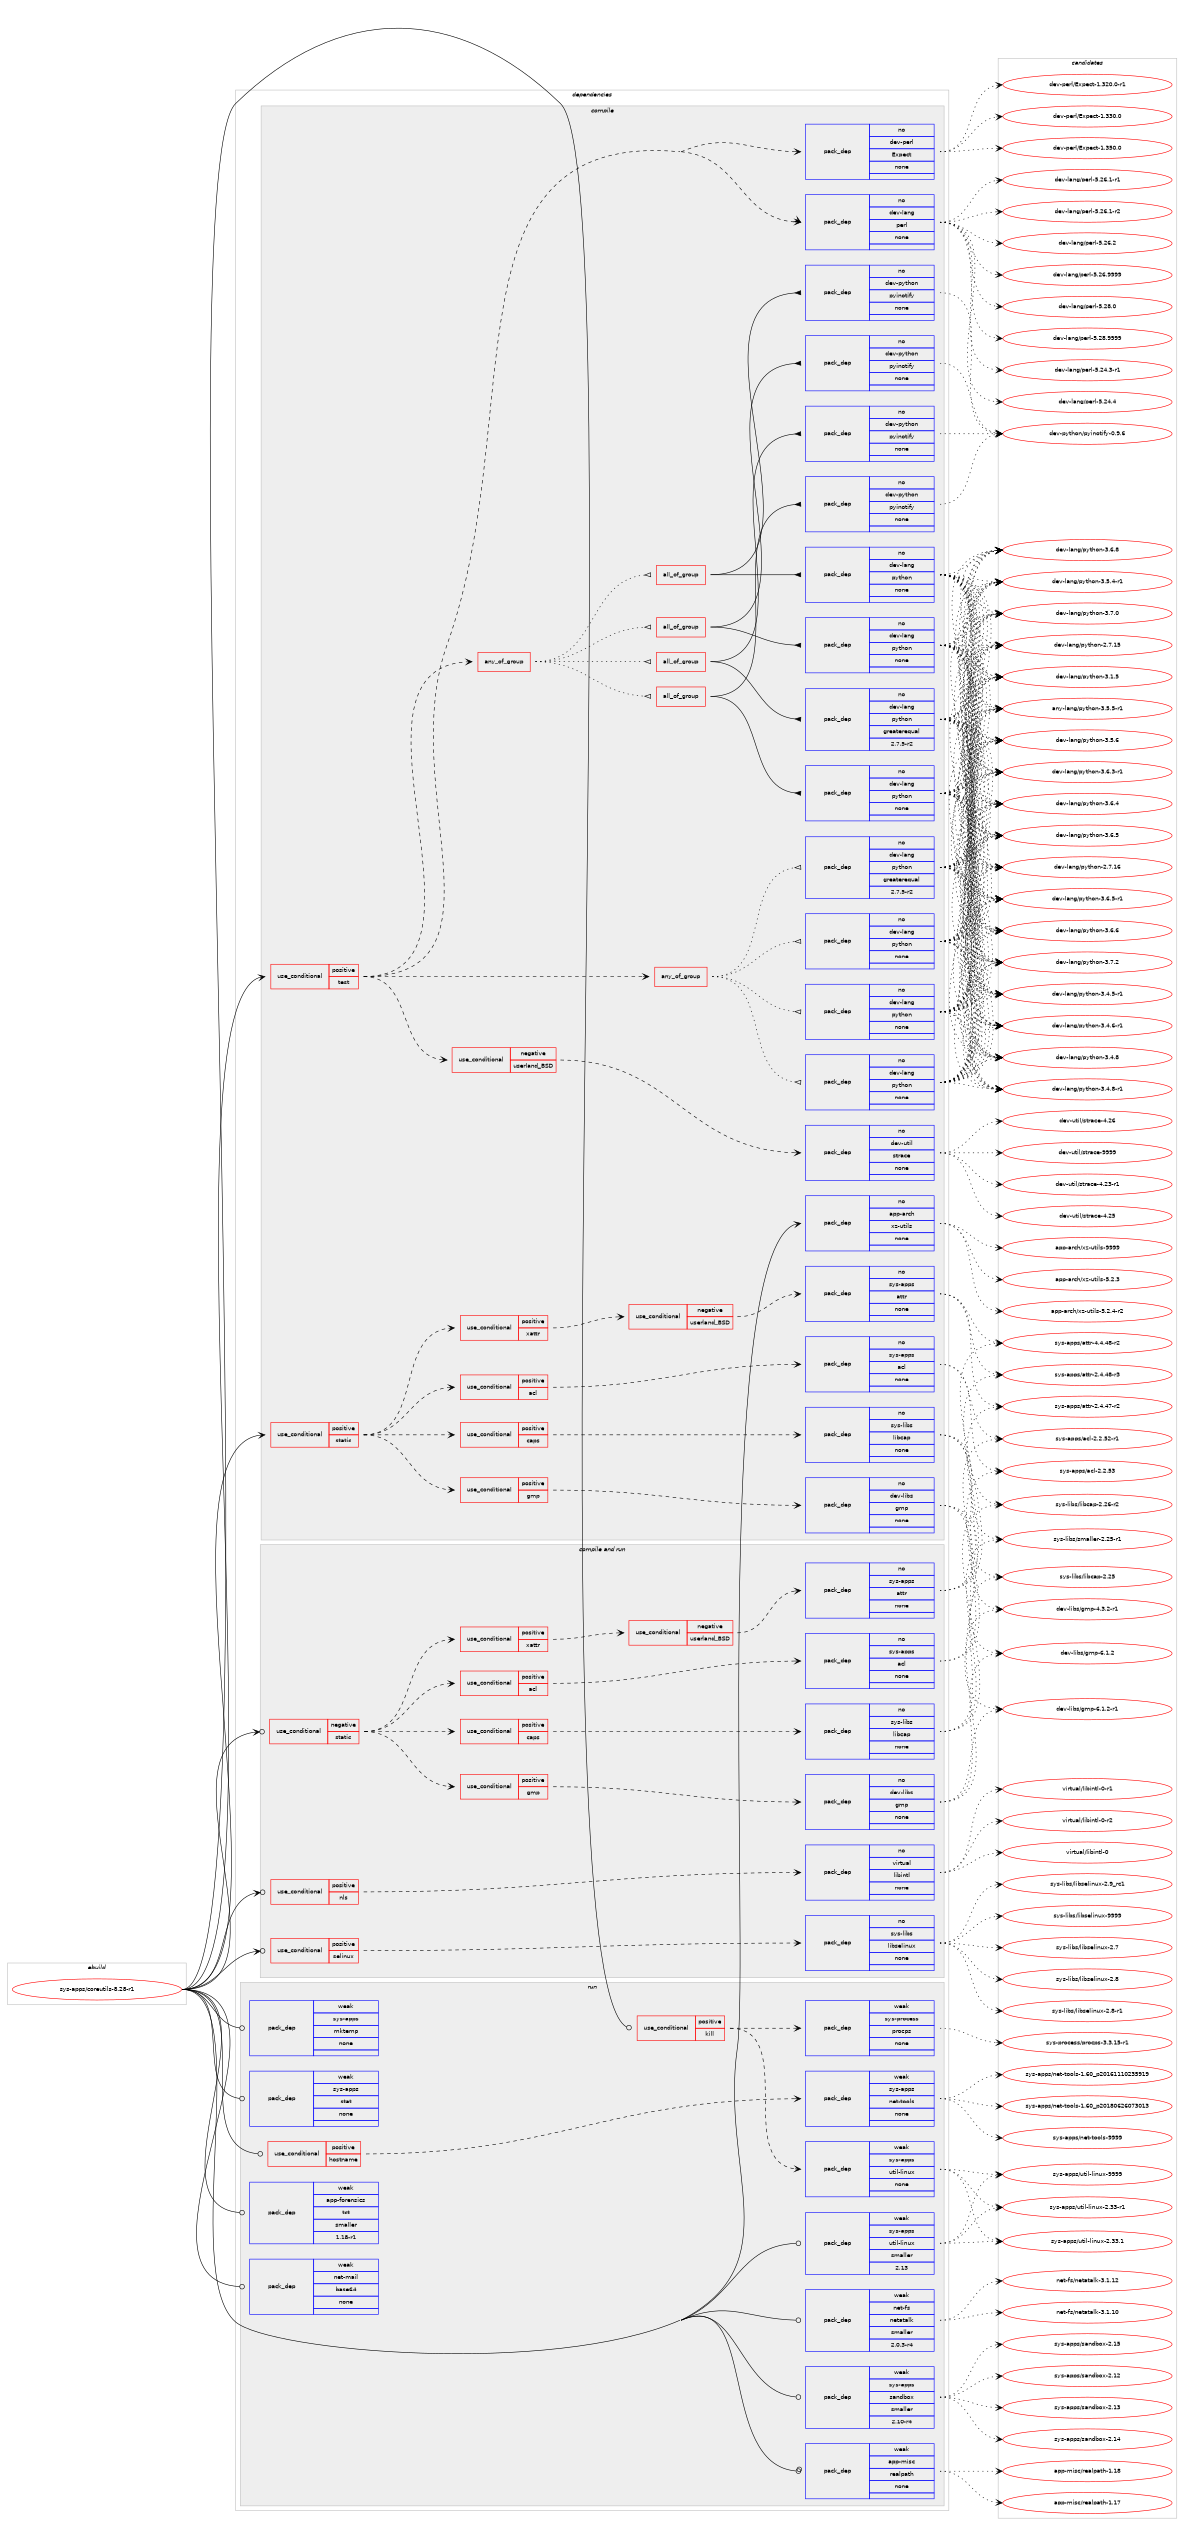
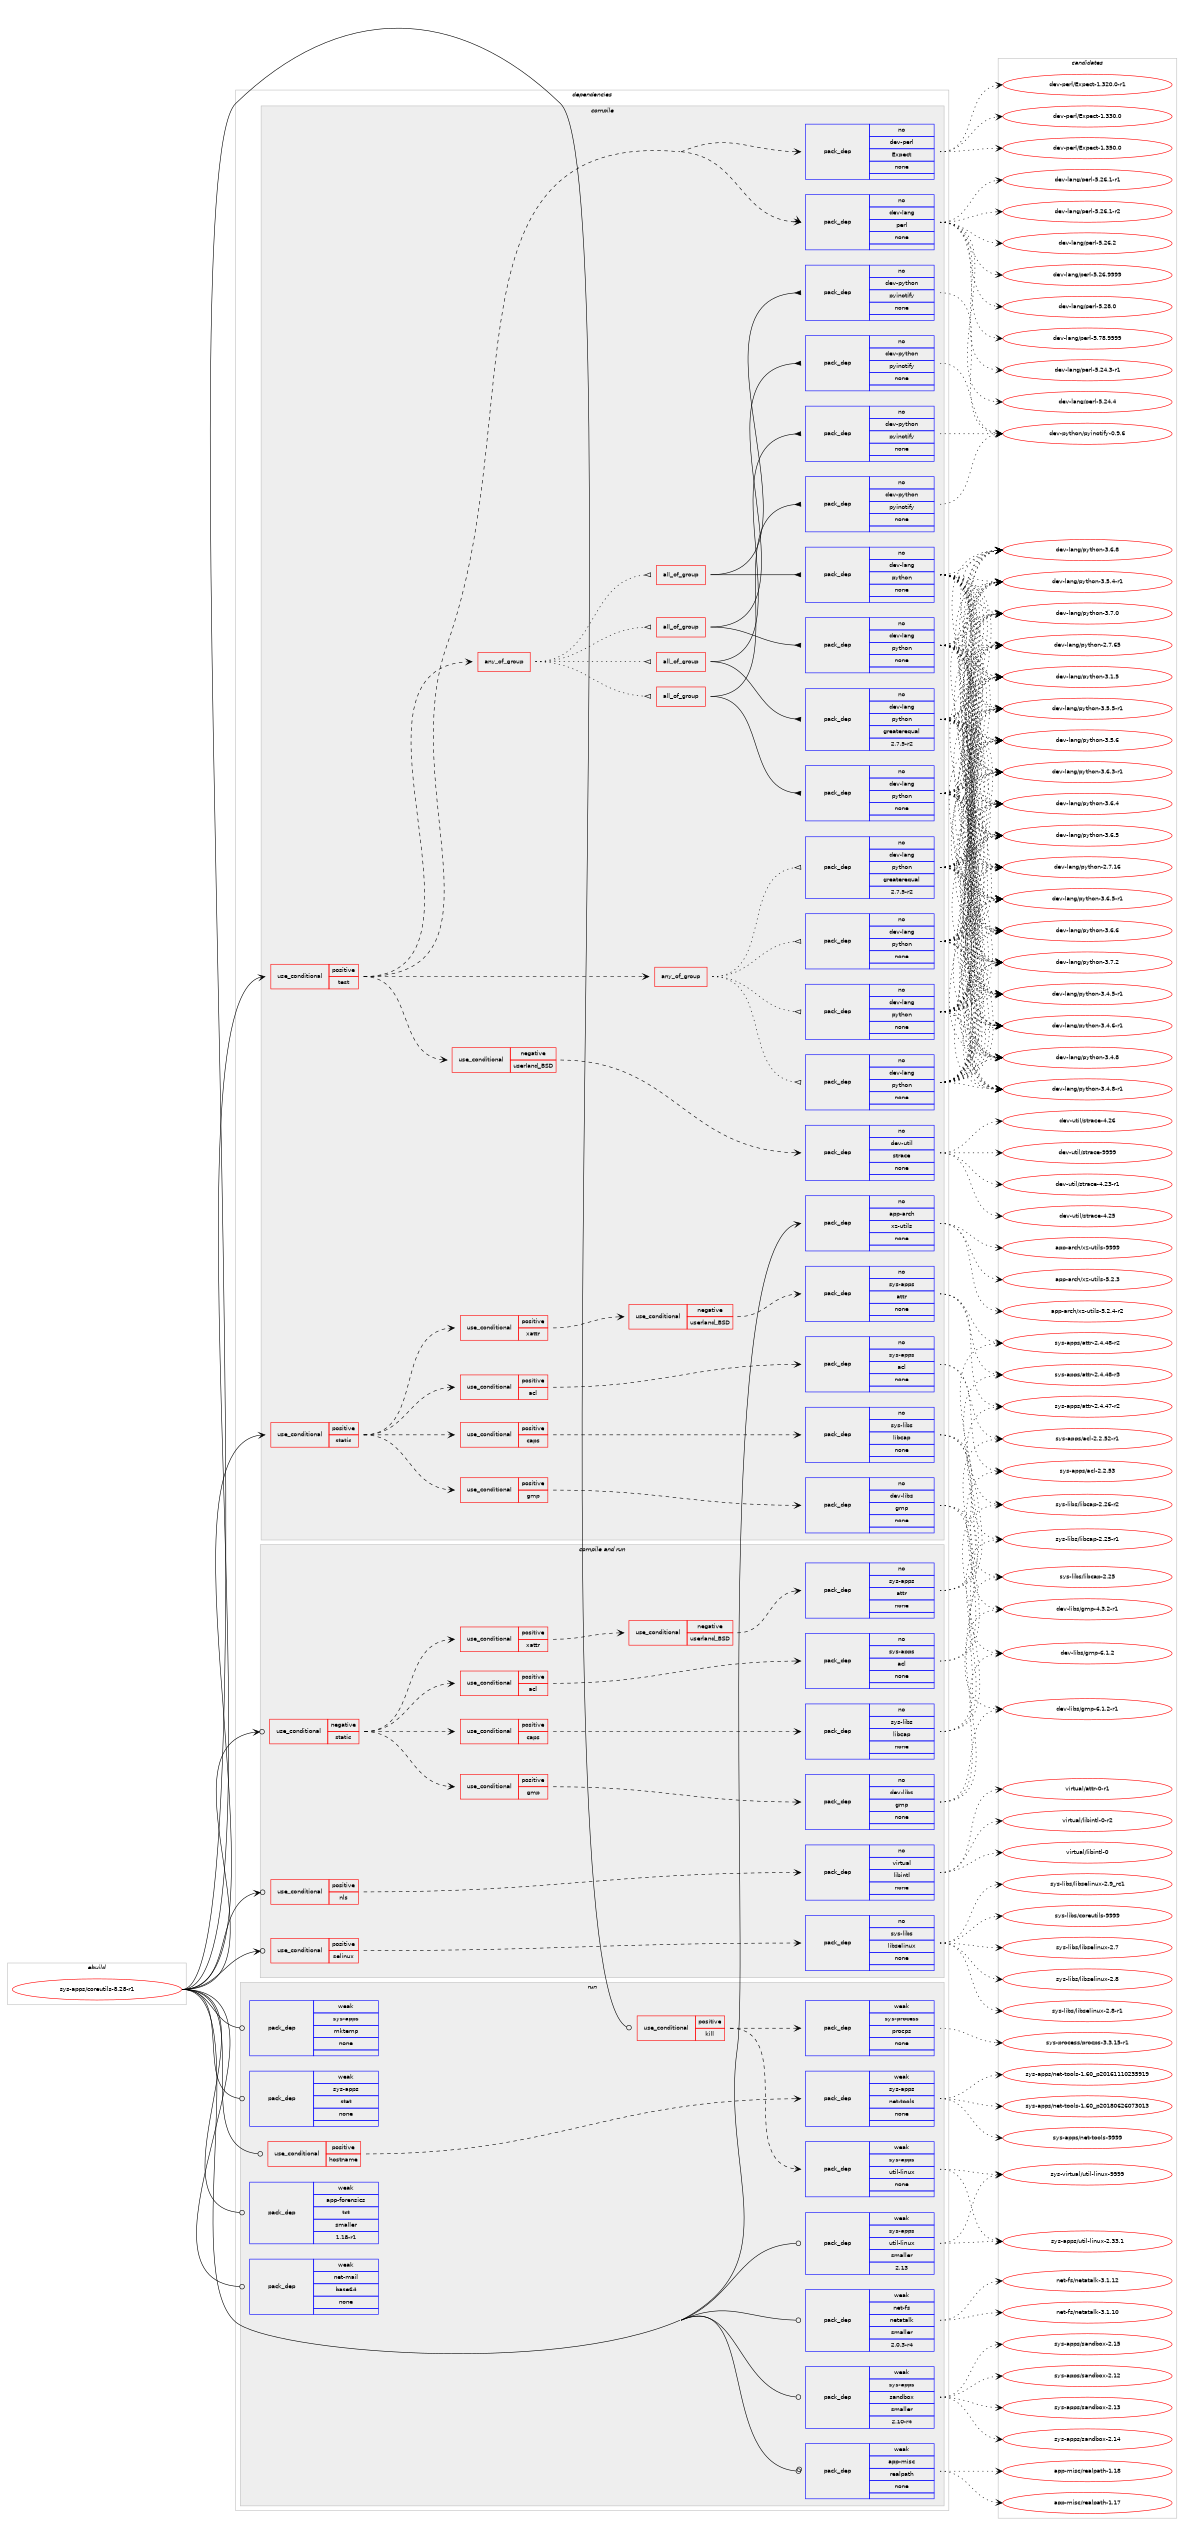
(1087, 339) -> (1087, 339)
(1087, 645) -> (1087, 645)
(1087, 709) -> (1087, 709)
(1087, 1343) -> (1087, 1343)
(1087, 1539) -> (1087, 1539)
(1087, 1789) -> (1087, 1789)
(1087, 1916) -> (1087, 1916)
(1087, 2175) -> (1087, 2175)
(1087, 2207) -> none
